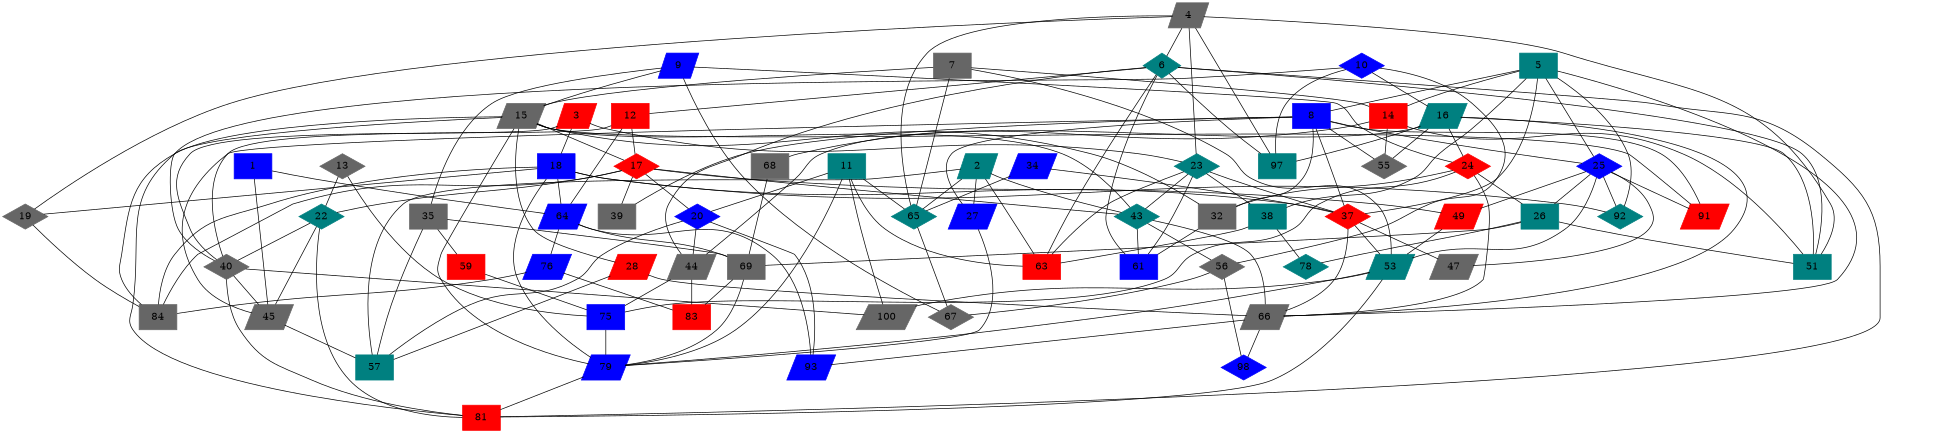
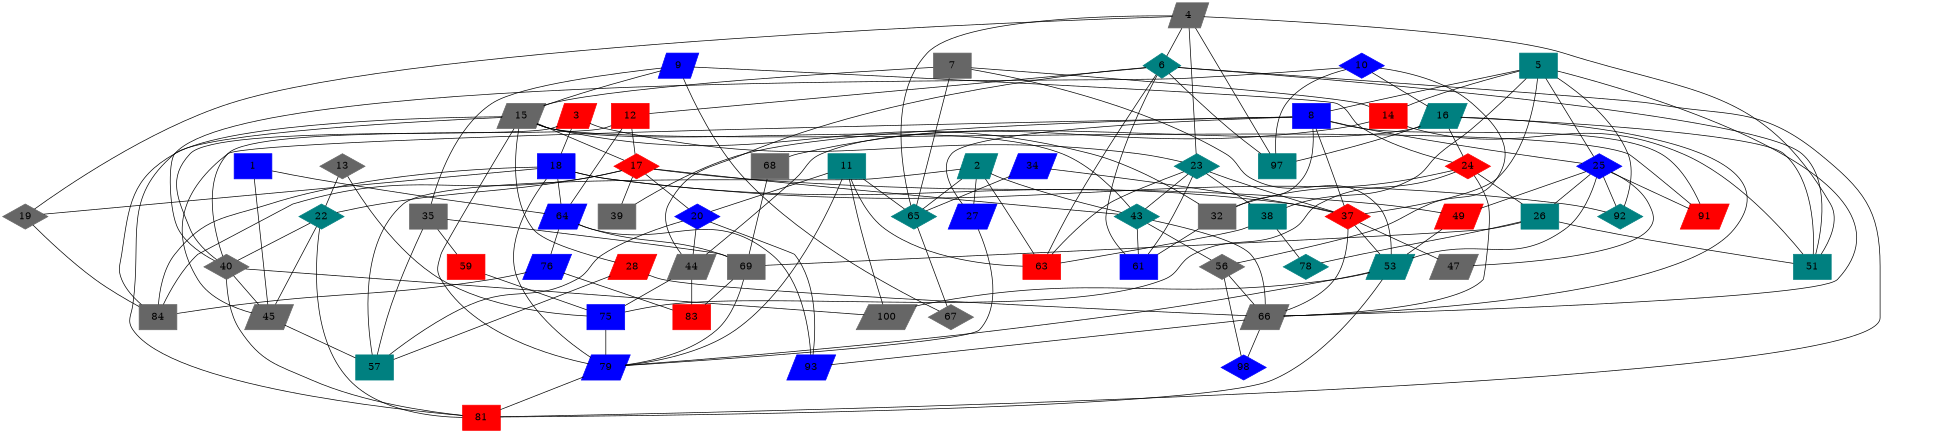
(1384, 166) -> none
(1091, 300) -> (1236, 284)
